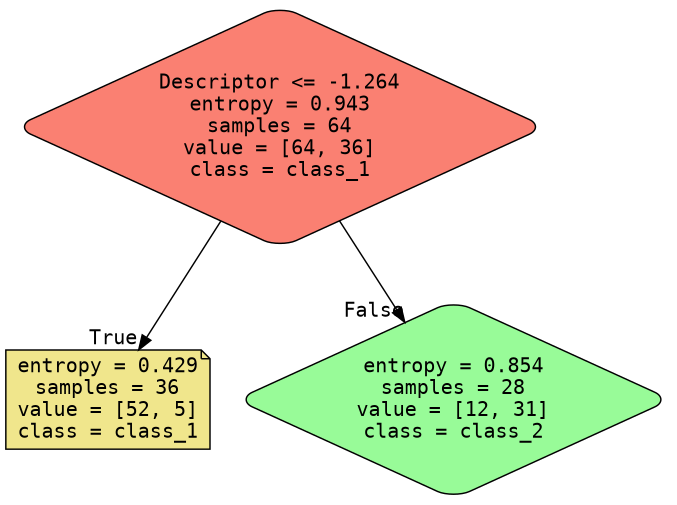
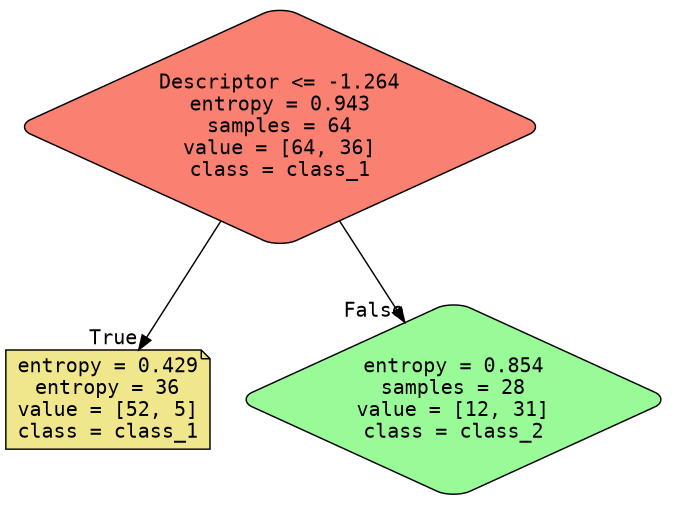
(108, 400) -> (108, 400)
